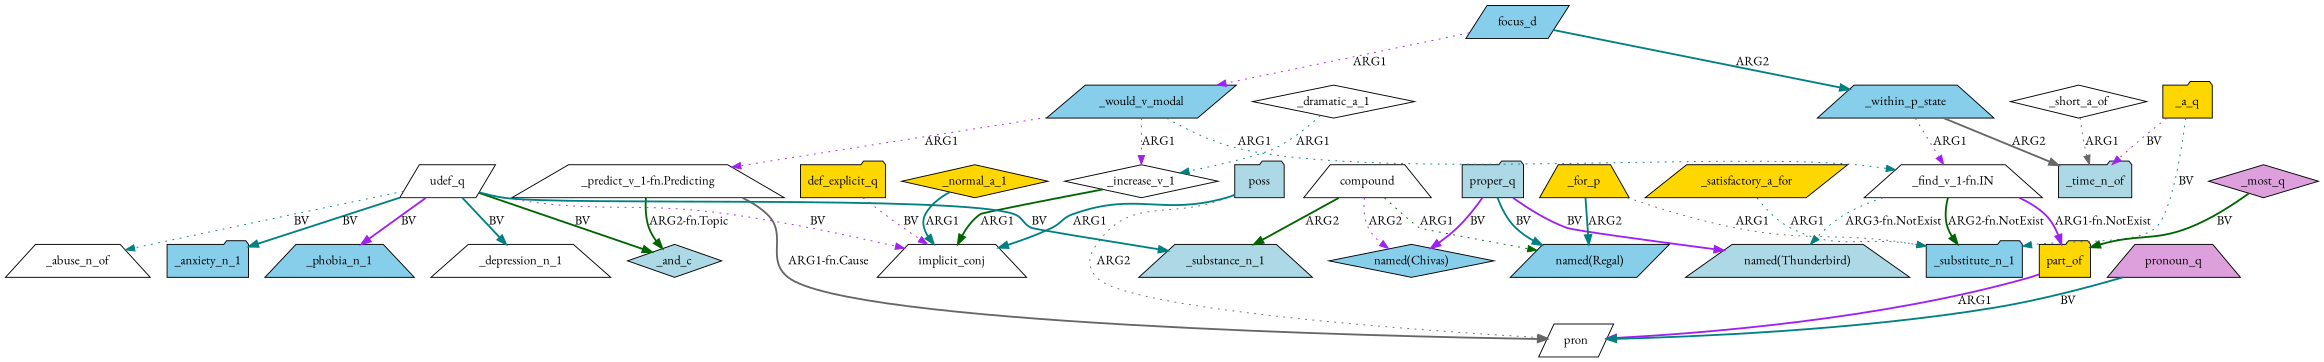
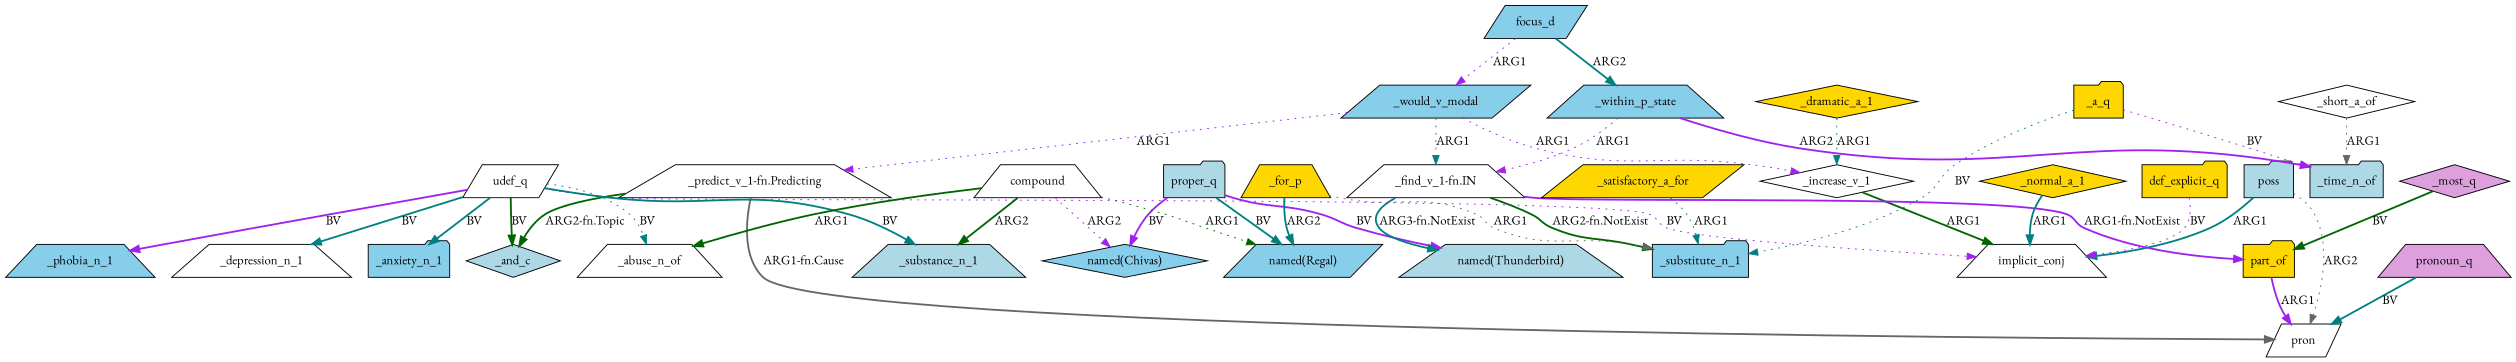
(1334, 102) -> (1837, 102)
(1997, 140) -> (1989, 158)
none -> (848, 208)
(1847, 213) -> (1379, 228)
